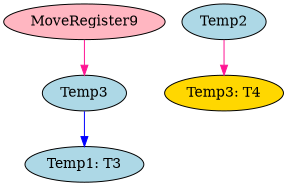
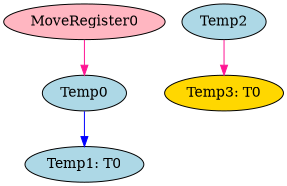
(84, 22) -> (84, 22)
(84, 93) -> (84, 93)
(224, 93) -> (224, 93)
(84, 164) -> (84, 164)
